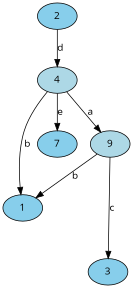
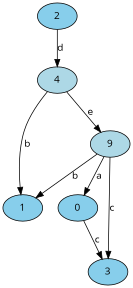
(90, 112) -> (90, 112)
(57, 144) -> none
none -> (78, 208)
